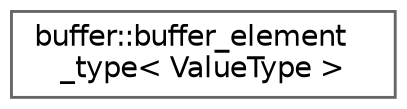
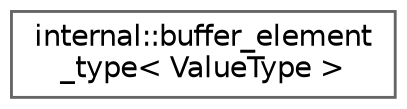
(203, 54) -> (203, 54)
